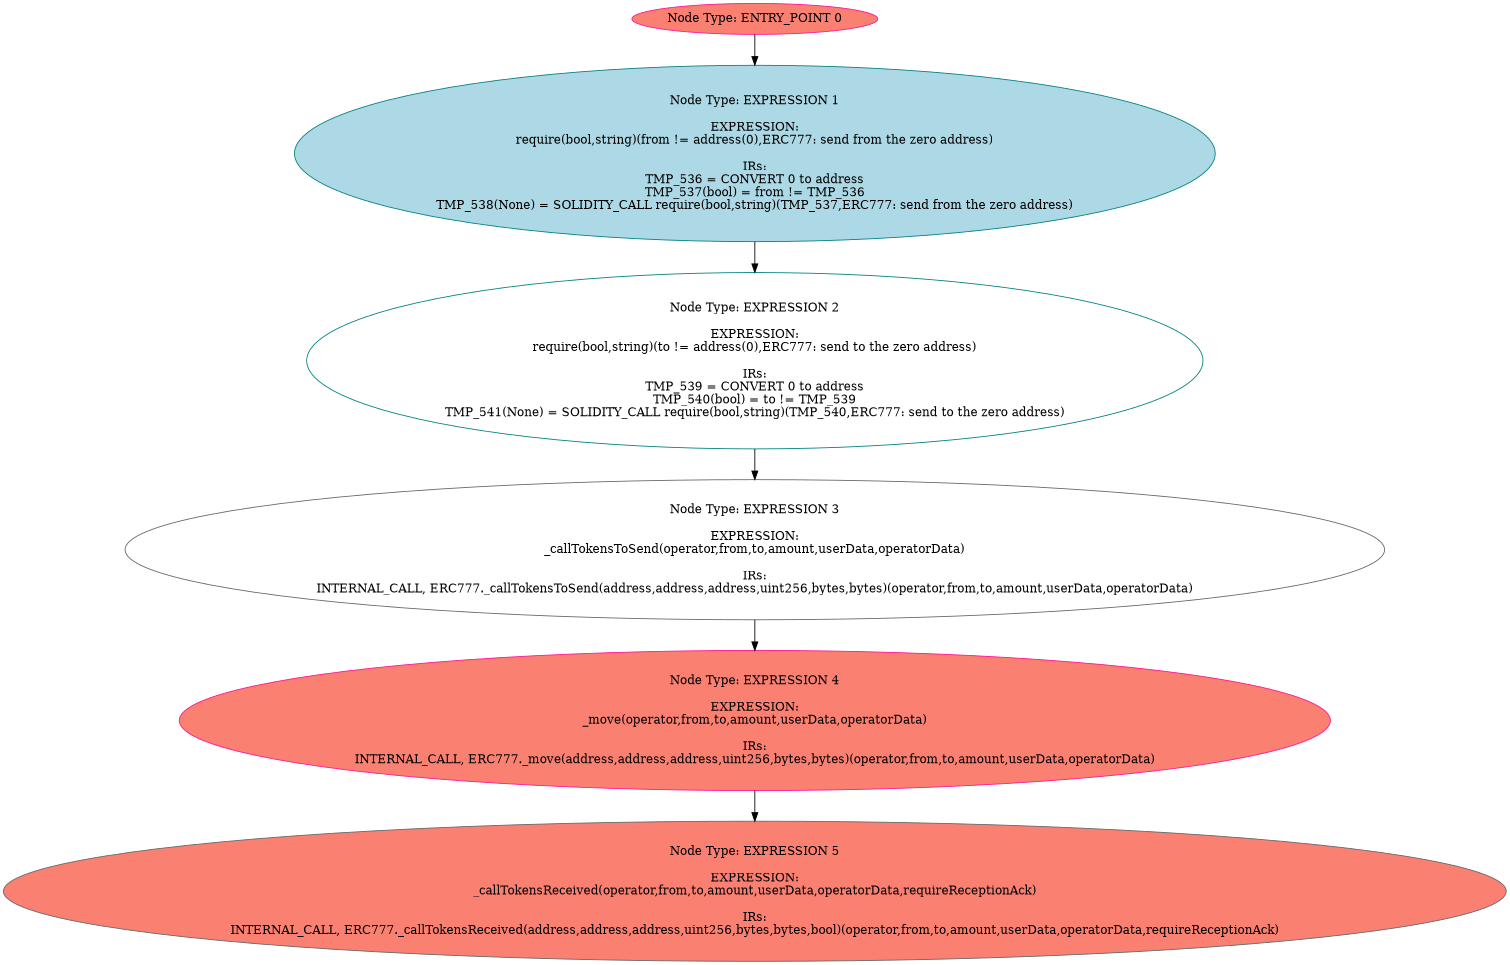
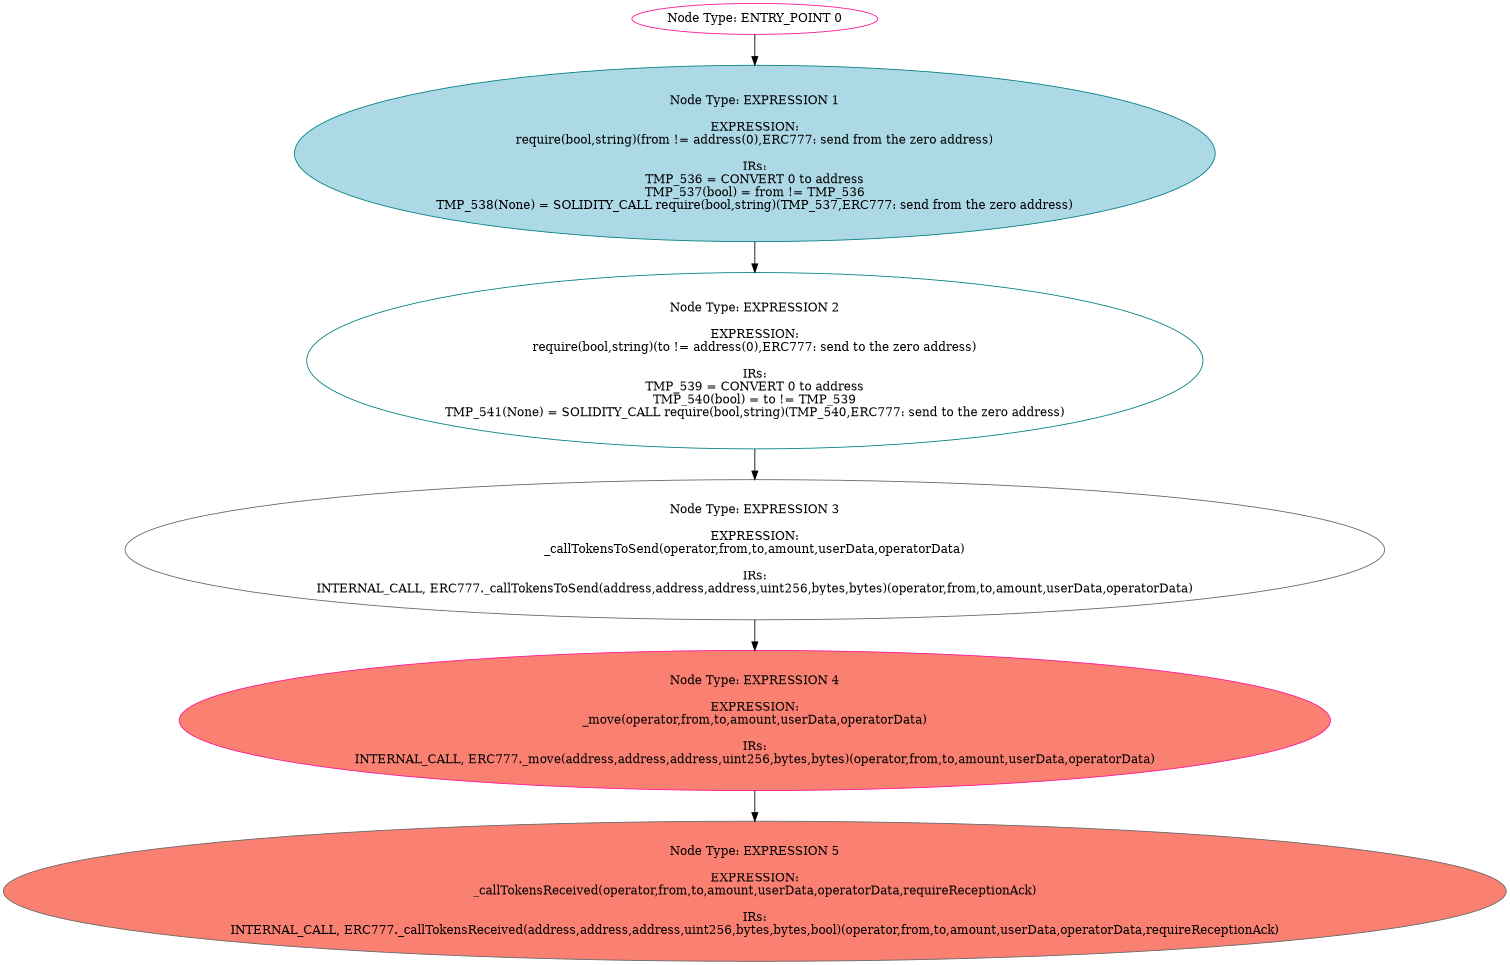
(755, 19) -> (755, 19)
